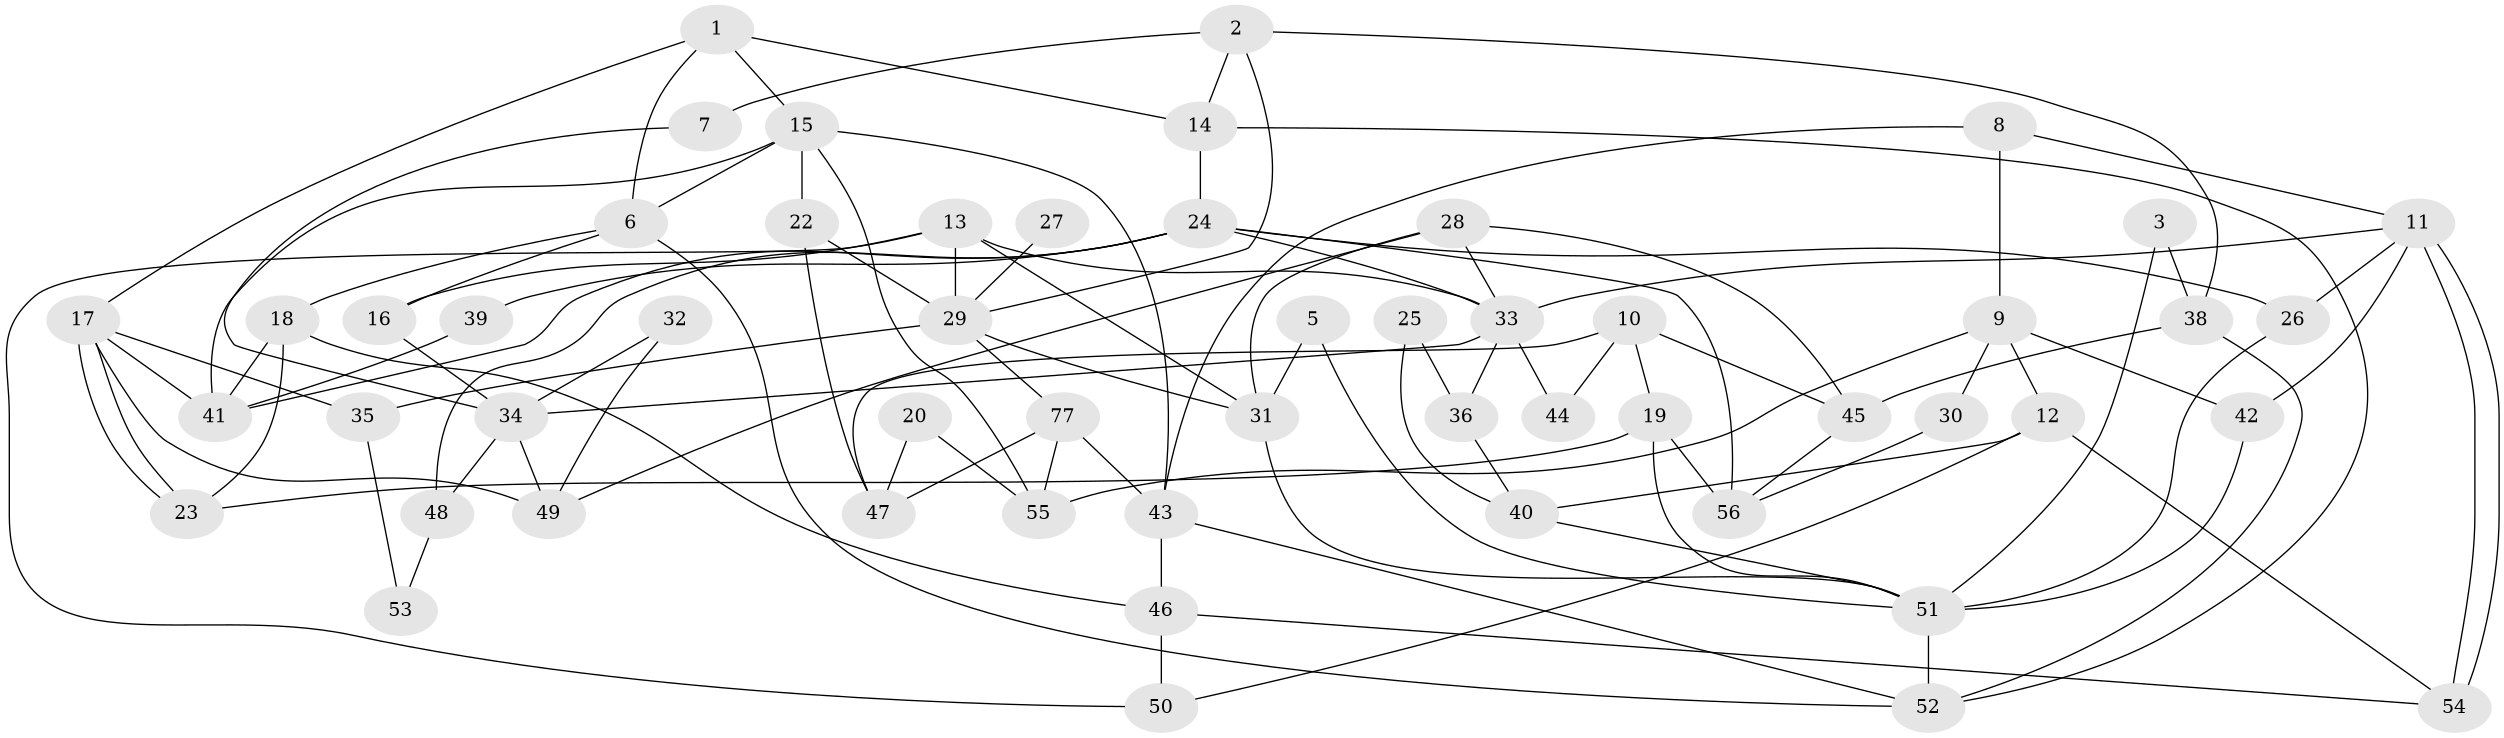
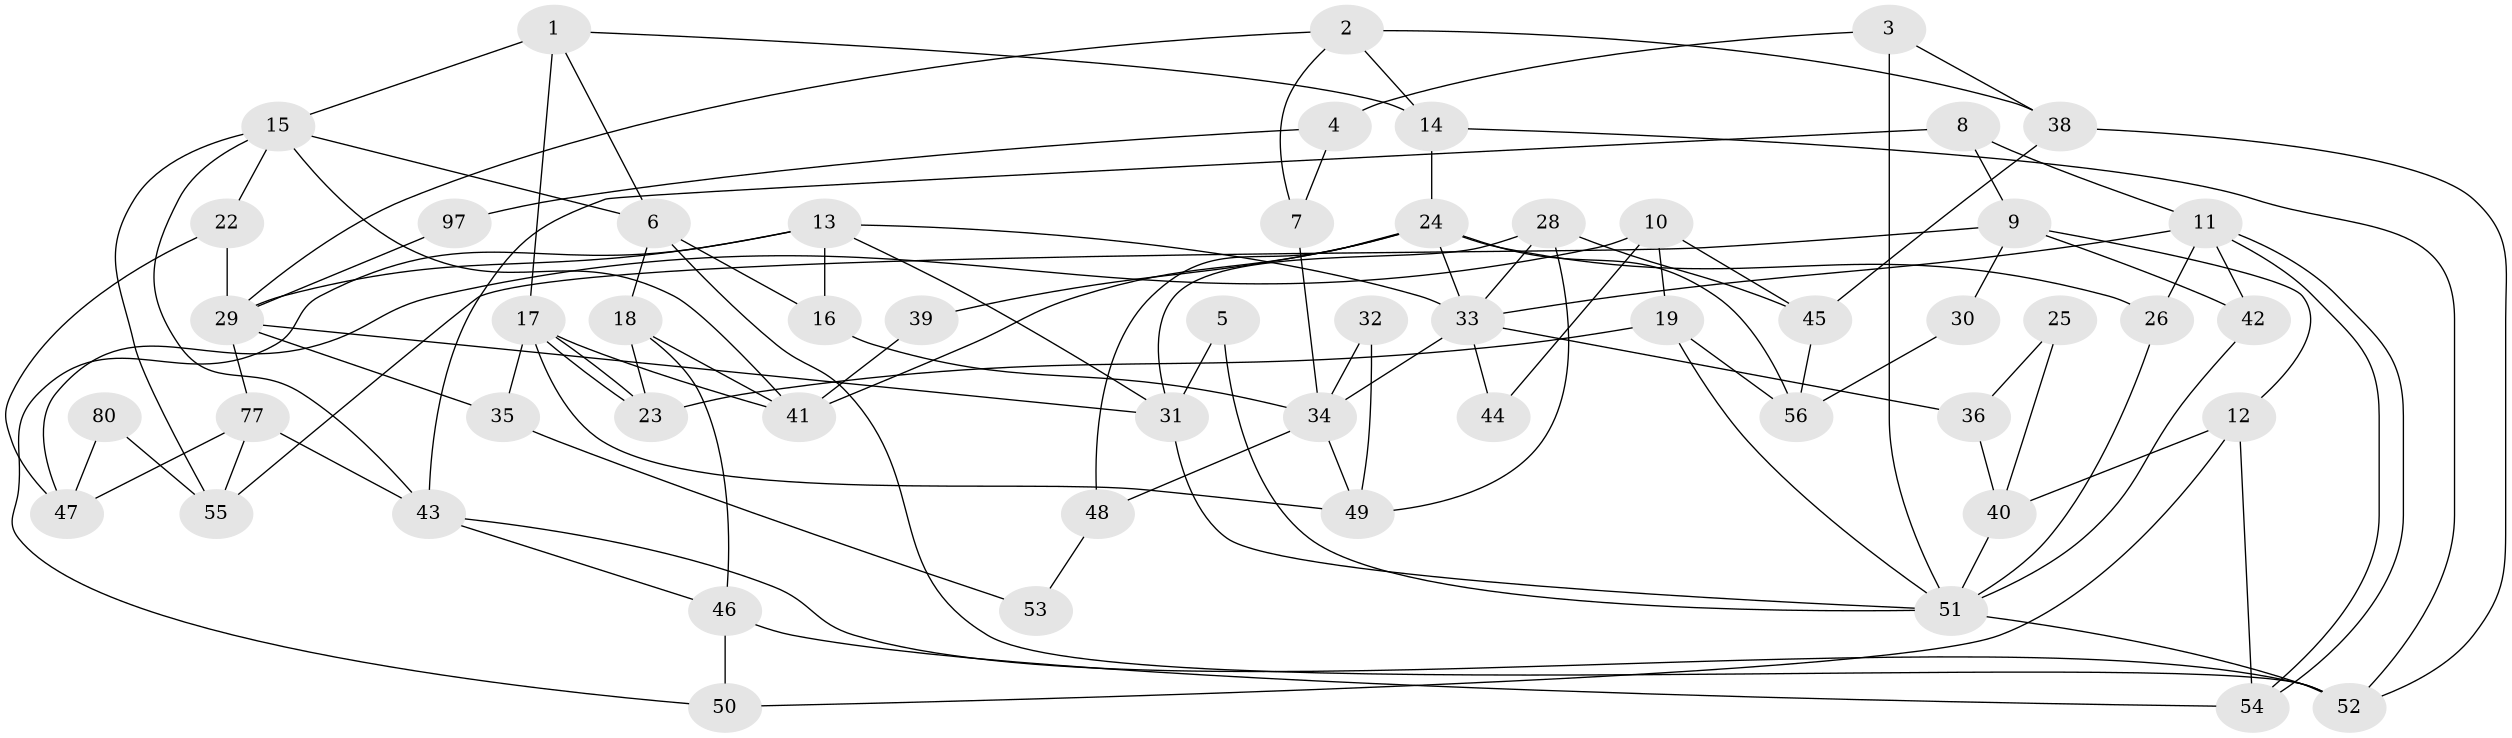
none -> (1335, 127)
(1052, 223) -> (455, 223)
(915, 417) -> (105, 417)
